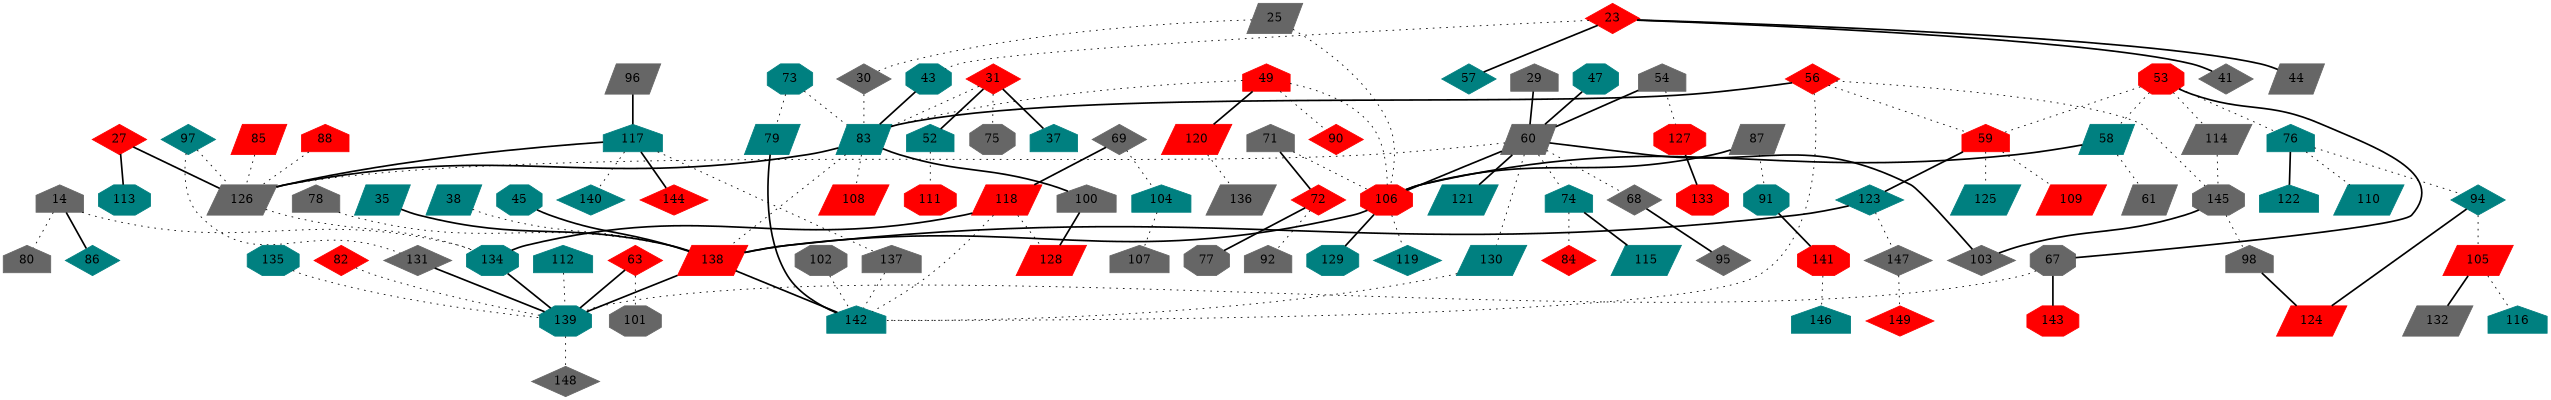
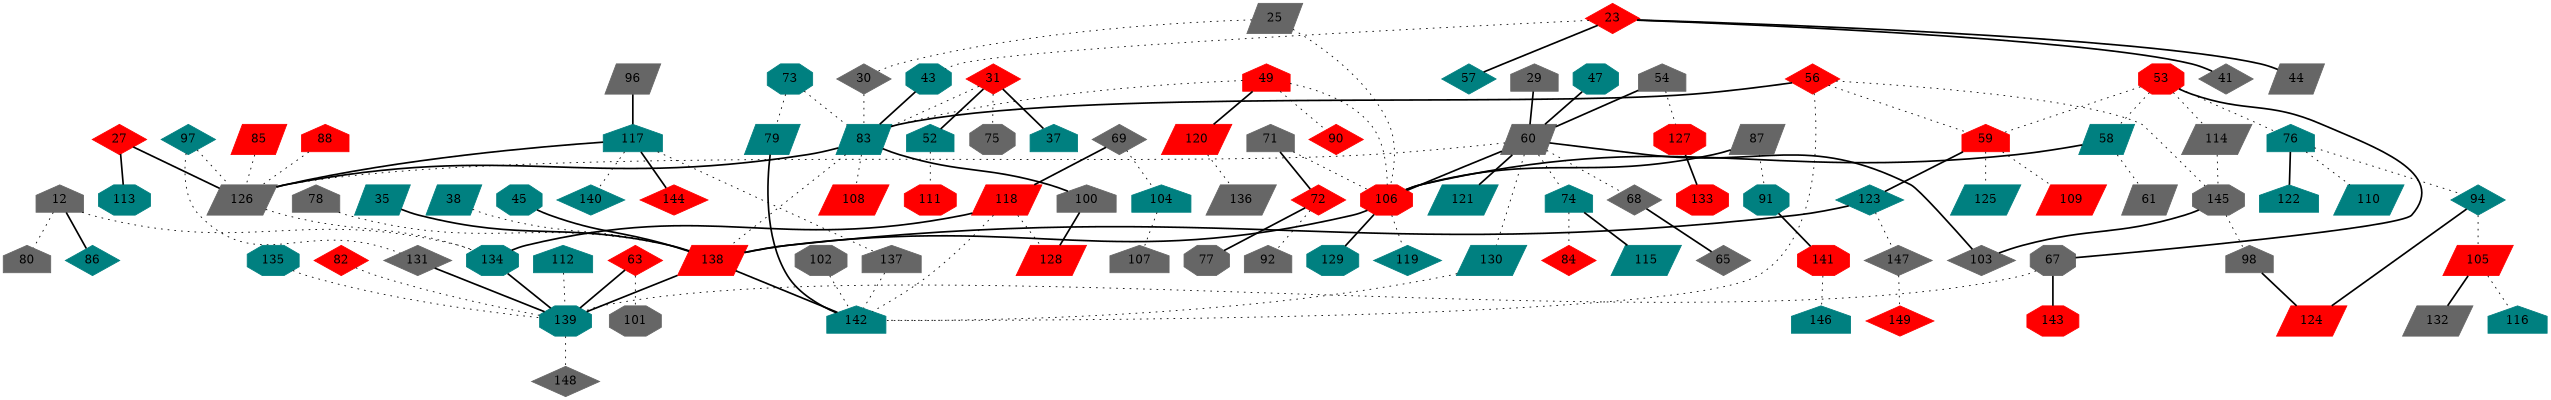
(60, 200) -> (60, 200)
(1723, 260) -> (1723, 260)
